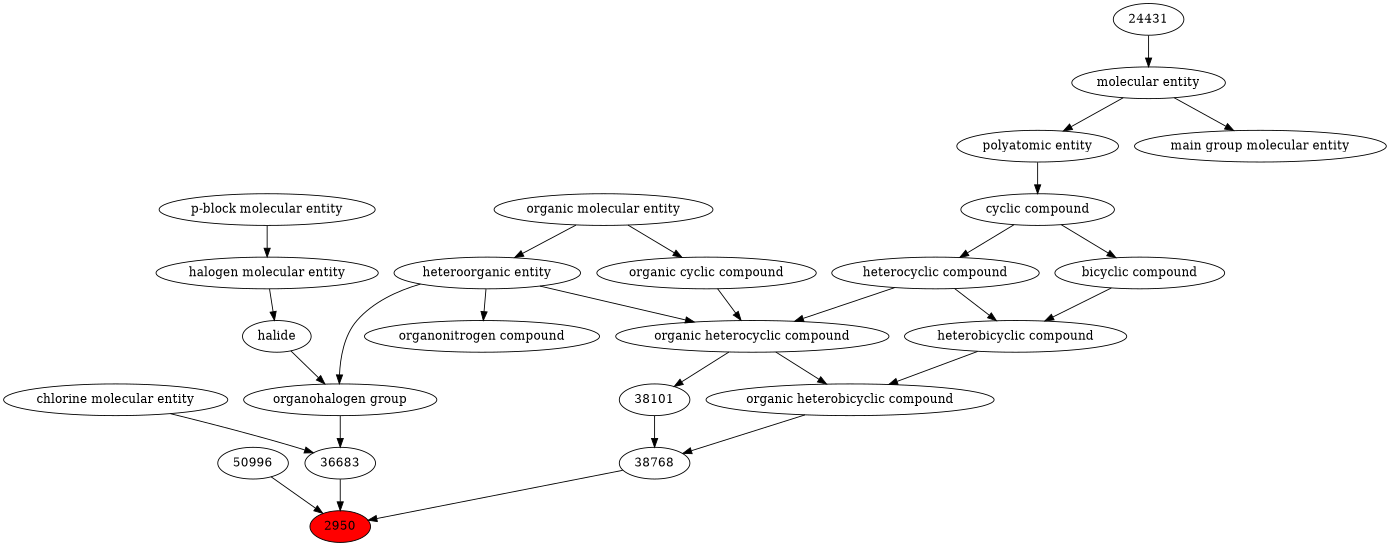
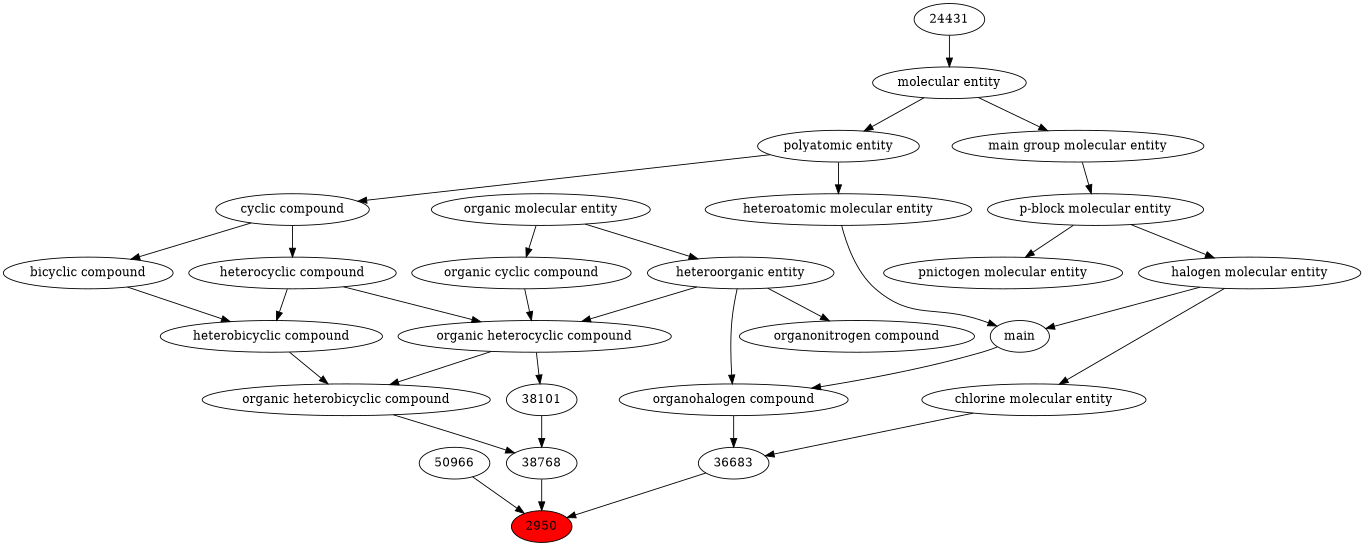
none -> (1086, 174)
none -> (838, 210)
none -> (1003, 273)
none -> (1146, 334)
(277, 336) -> (1020, 336)
(340, 400) -> (734, 400)
(253, 463) -> (455, 463)
